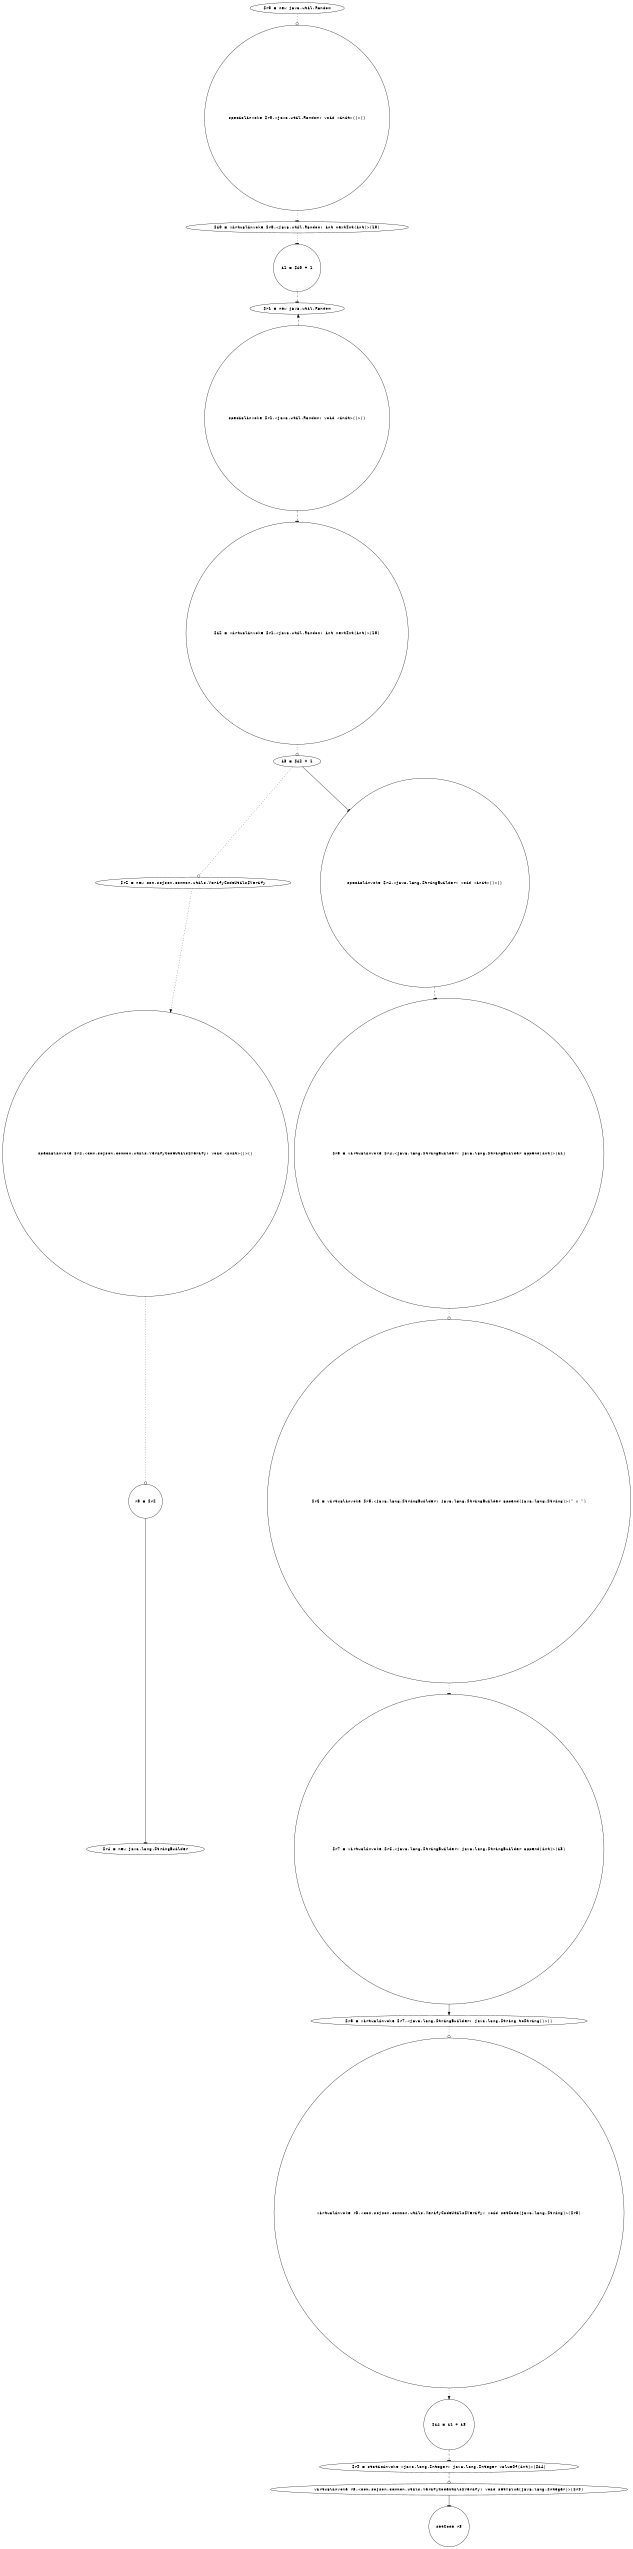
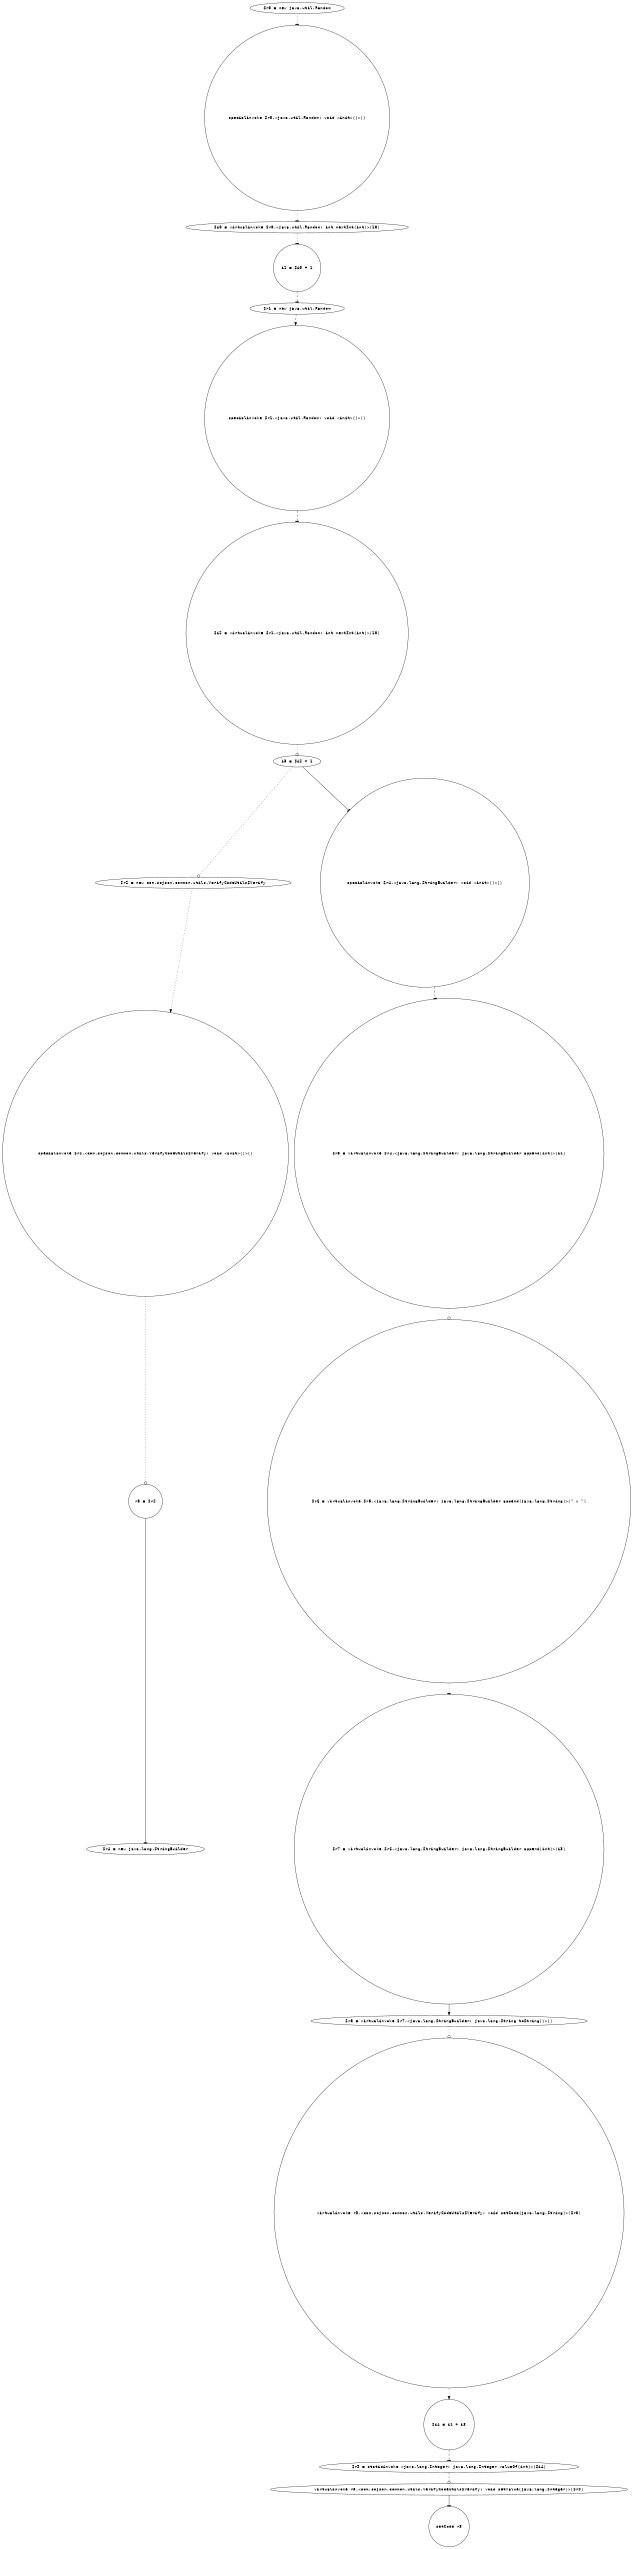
(297, 18) -> (297, 18)
(299, 321) -> (296, 318)
